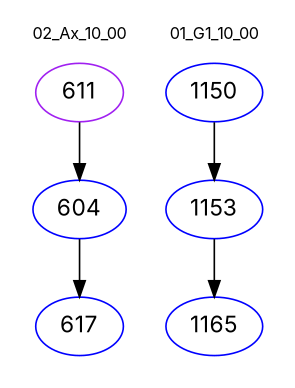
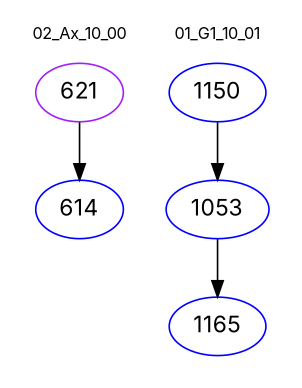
(214, 35) -> (218, 35)
(80, 93) -> (80, 93)
(80, 209) -> (80, 209)
(214, 209) -> (218, 209)
(80, 326) -> none
